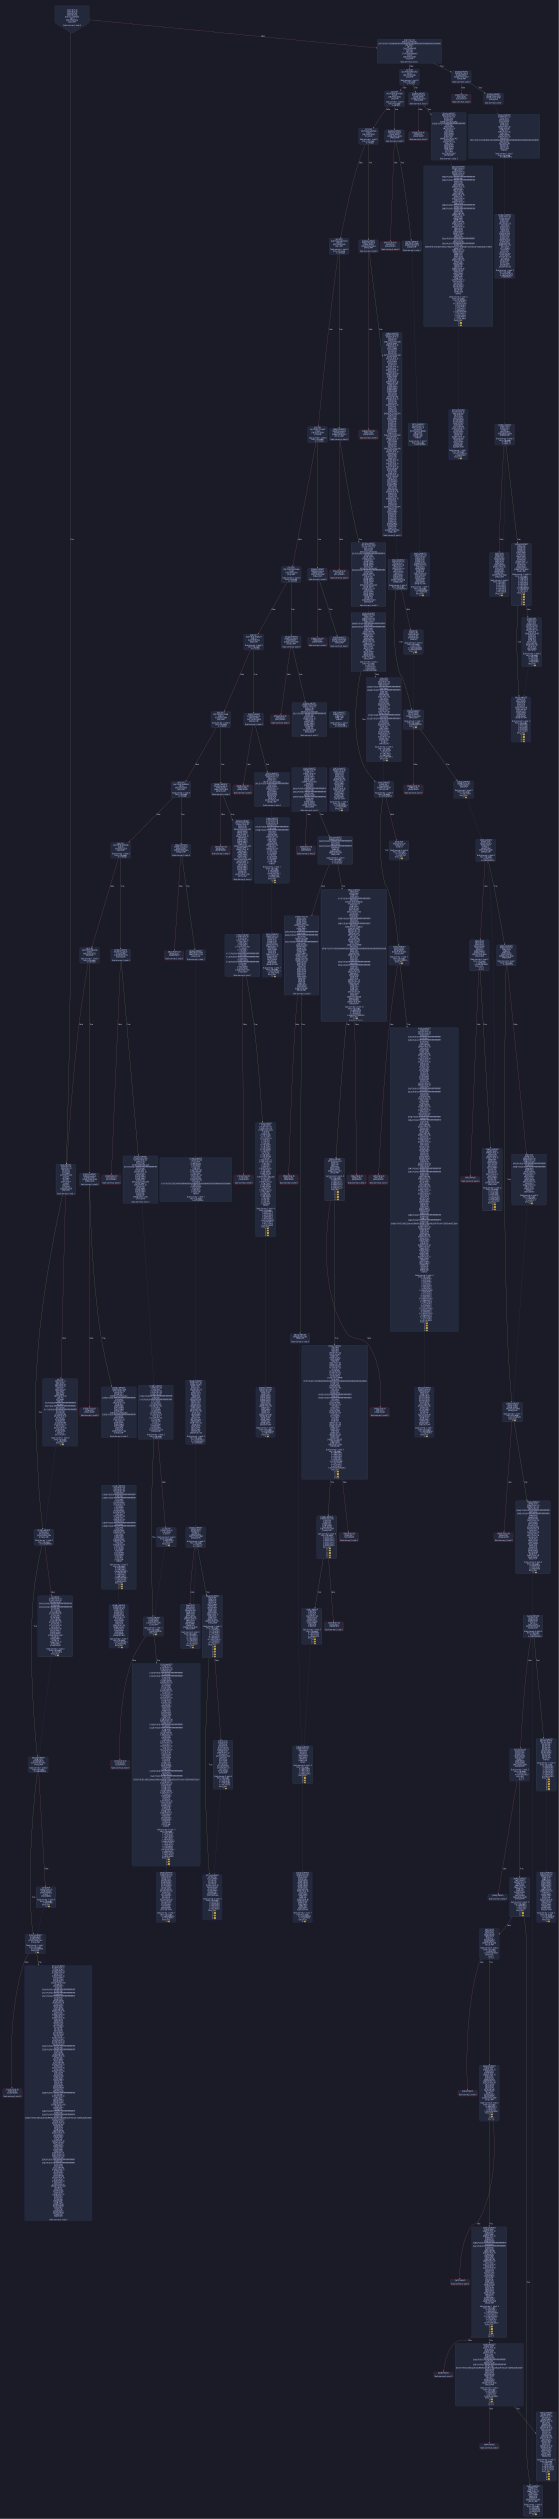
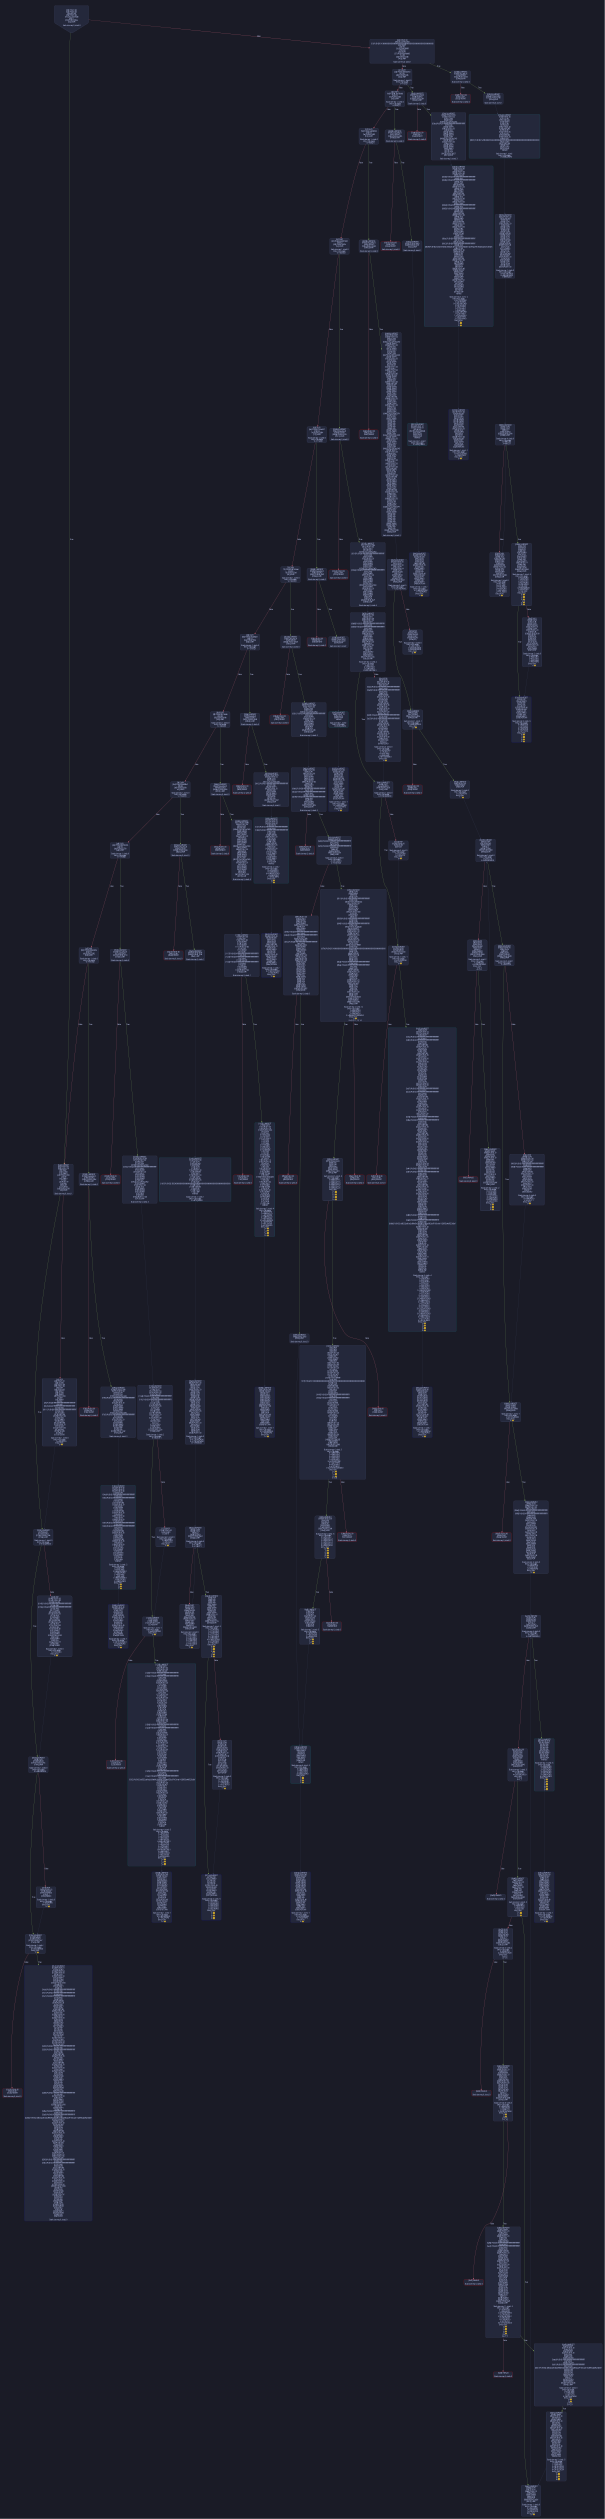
(489, 2446) -> none
